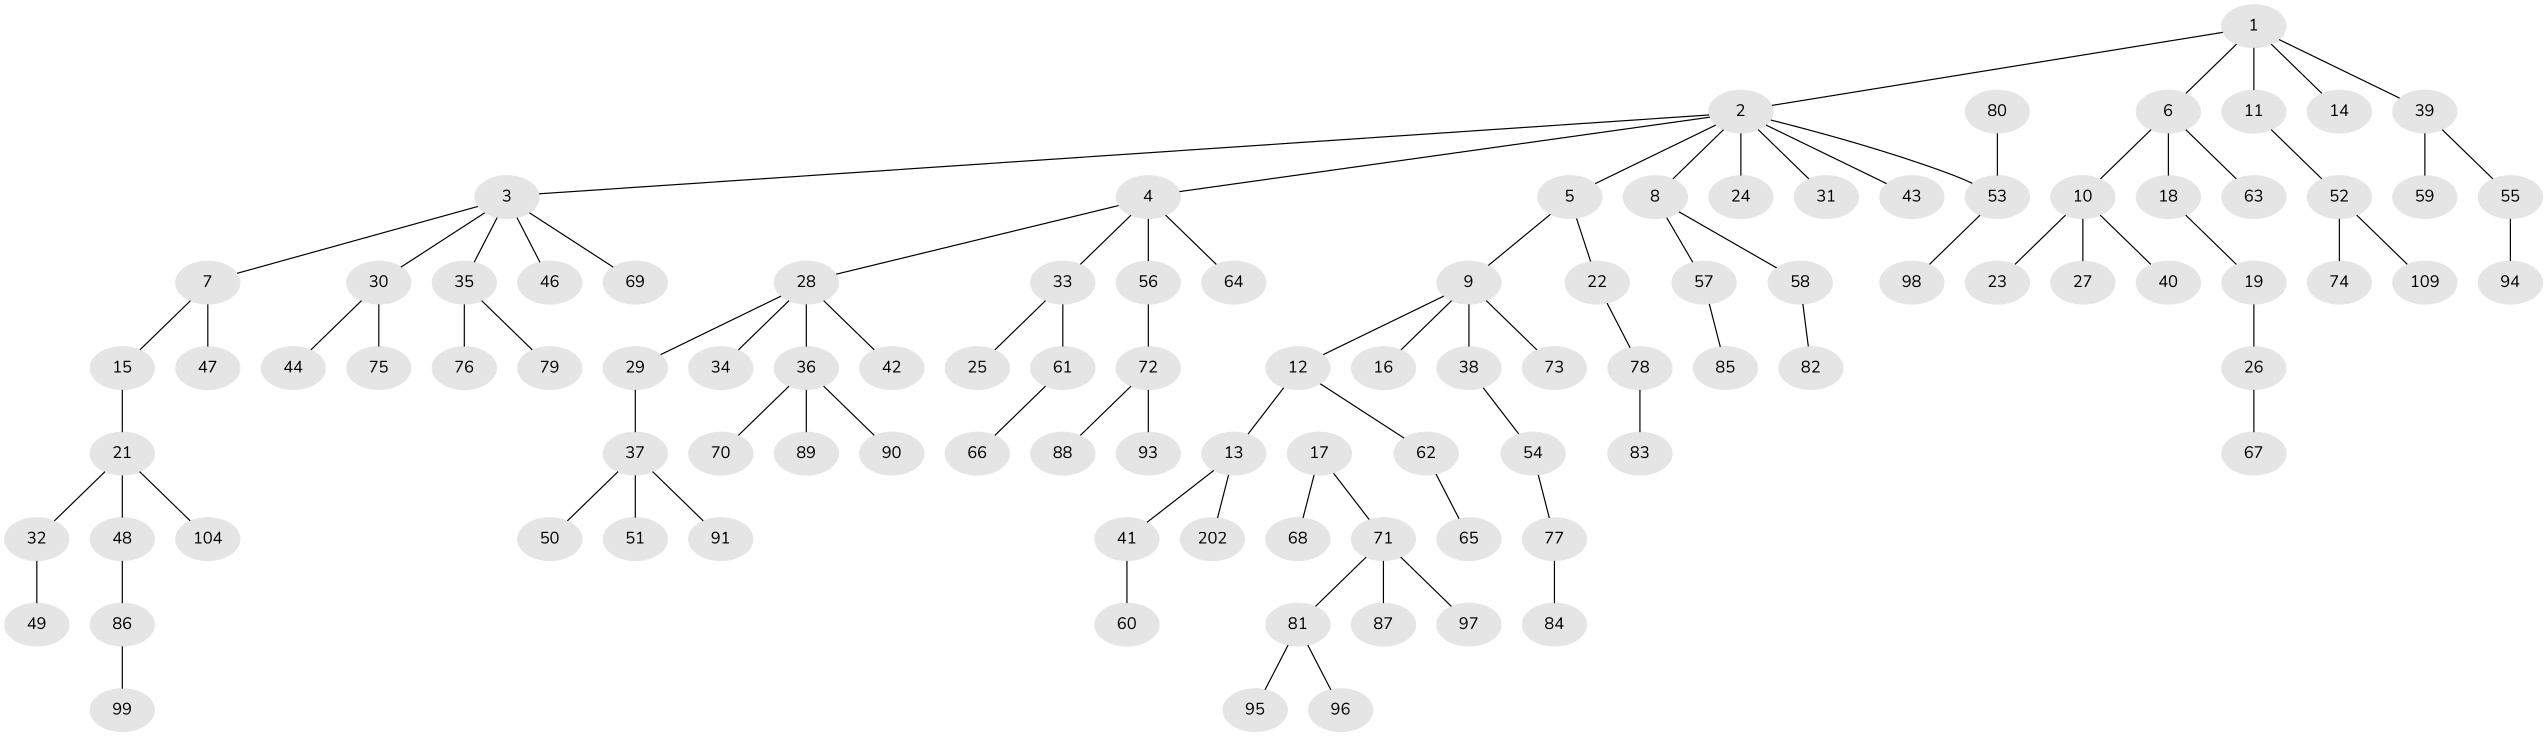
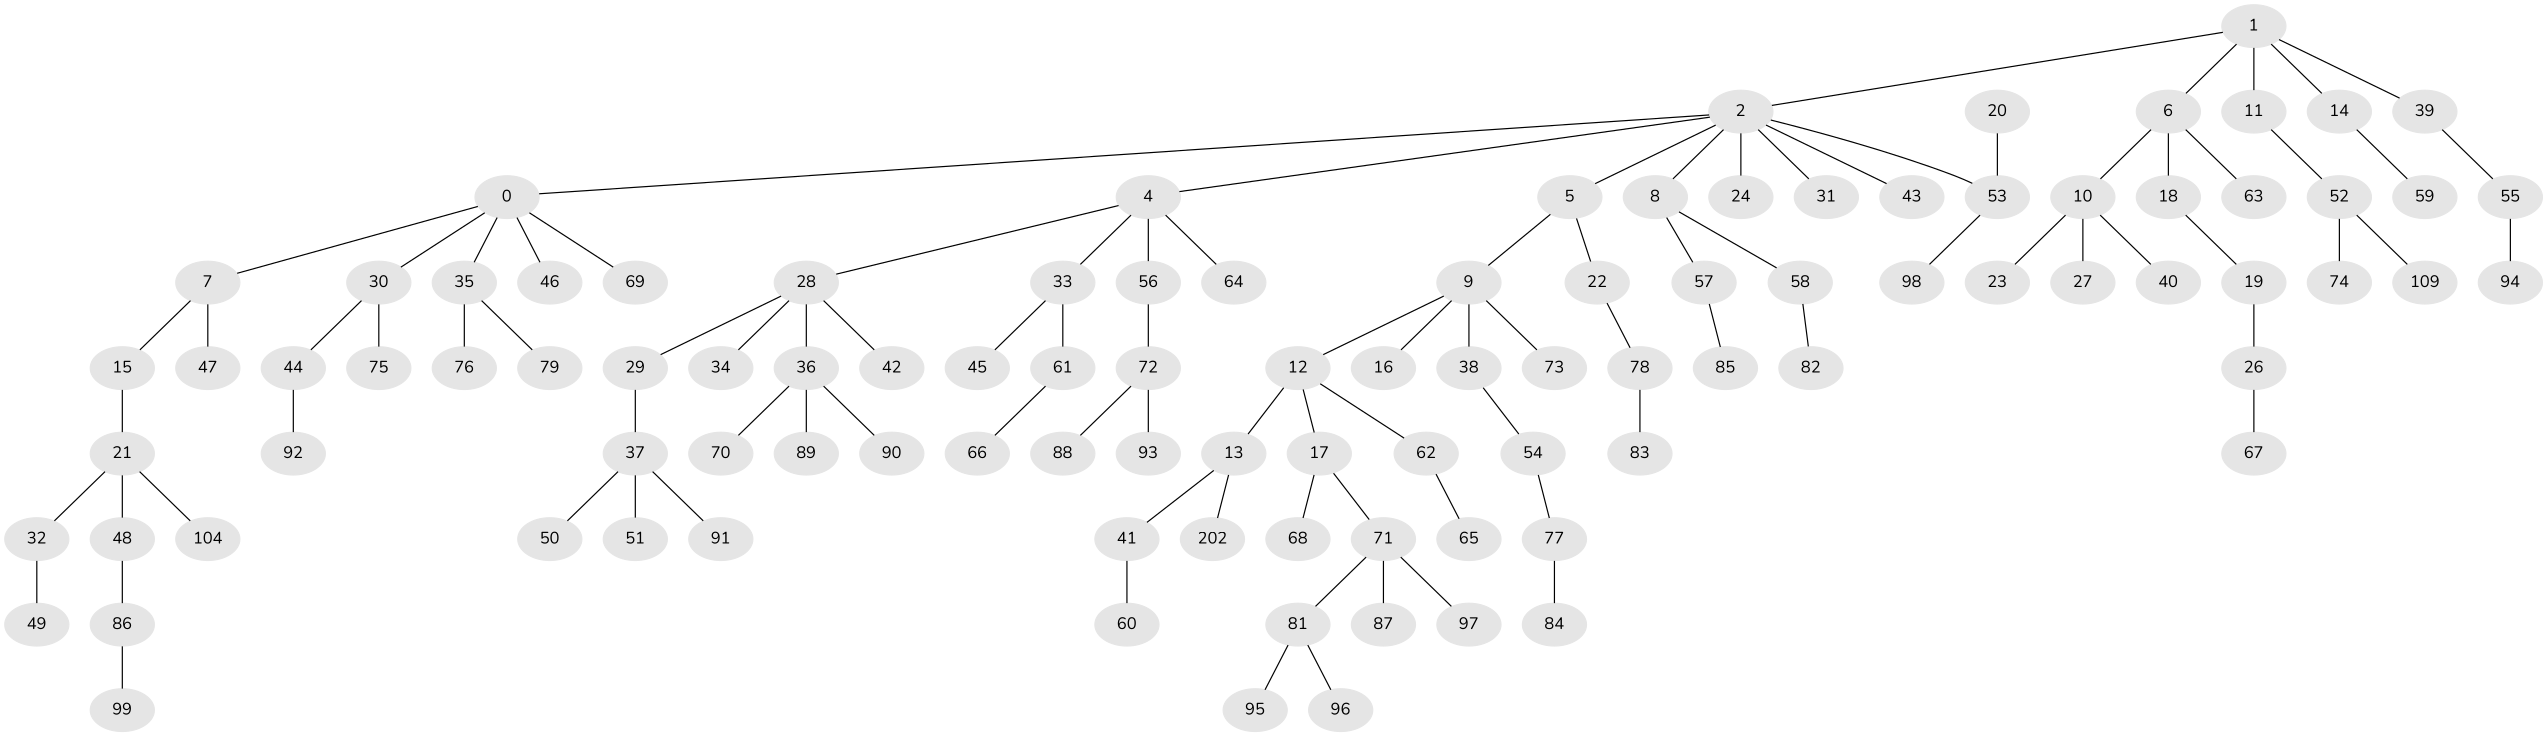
(1997, 112) -> (1997, 112)
(2425, 154) -> (2382, 154)
(507, 197) -> (507, 197)
(977, 368) -> (977, 368)
none -> (1309, 411)
none -> (293, 454)
